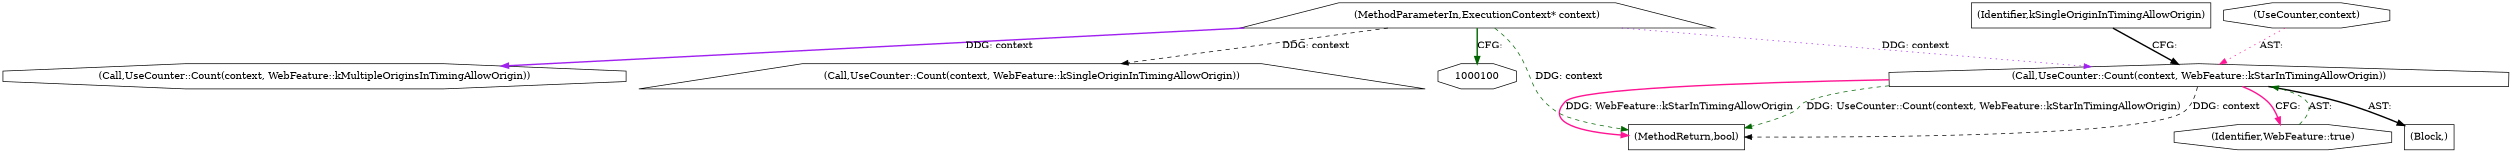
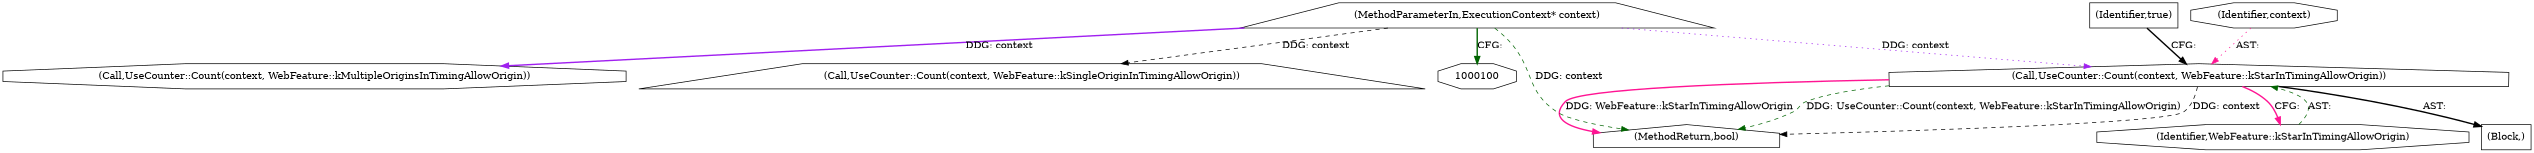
(2091, 15) -> (2134, 15)
(2307, 15) -> (2264, 15)
(1687, 137) -> (1687, 137)
(2283, 137) -> (2283, 137)
